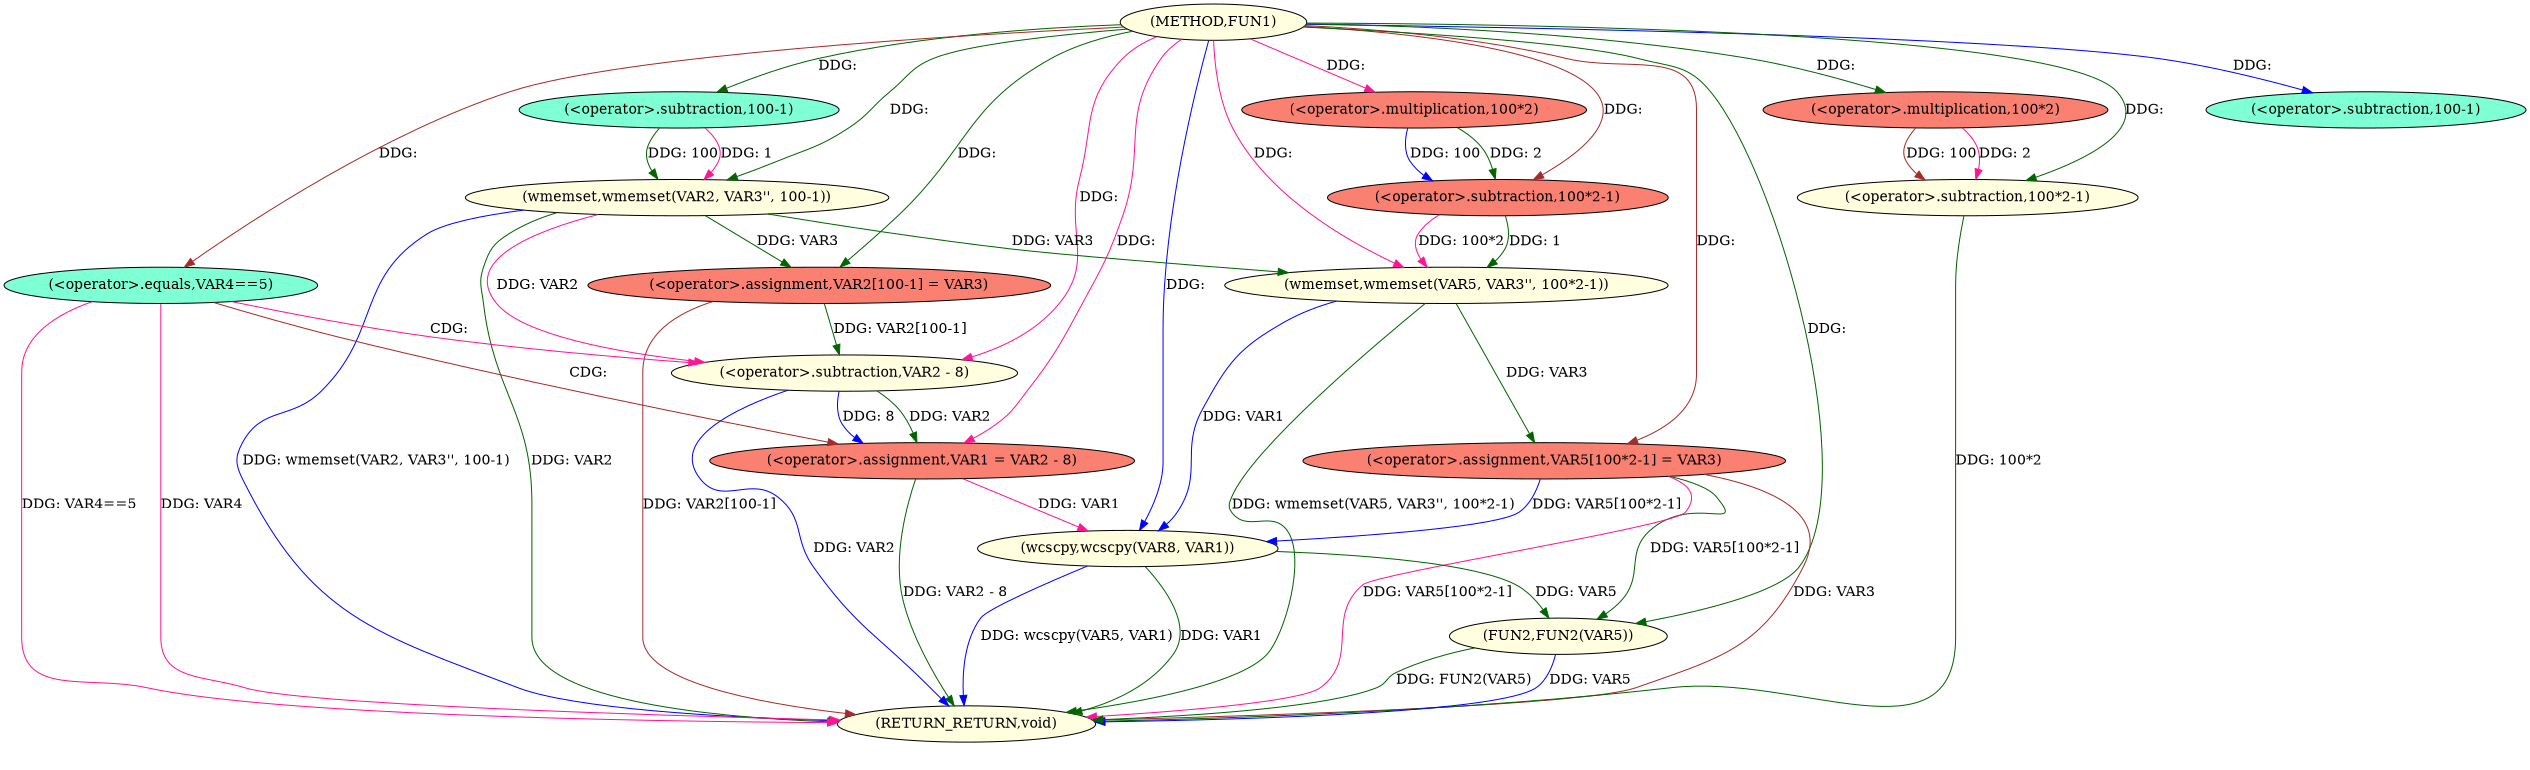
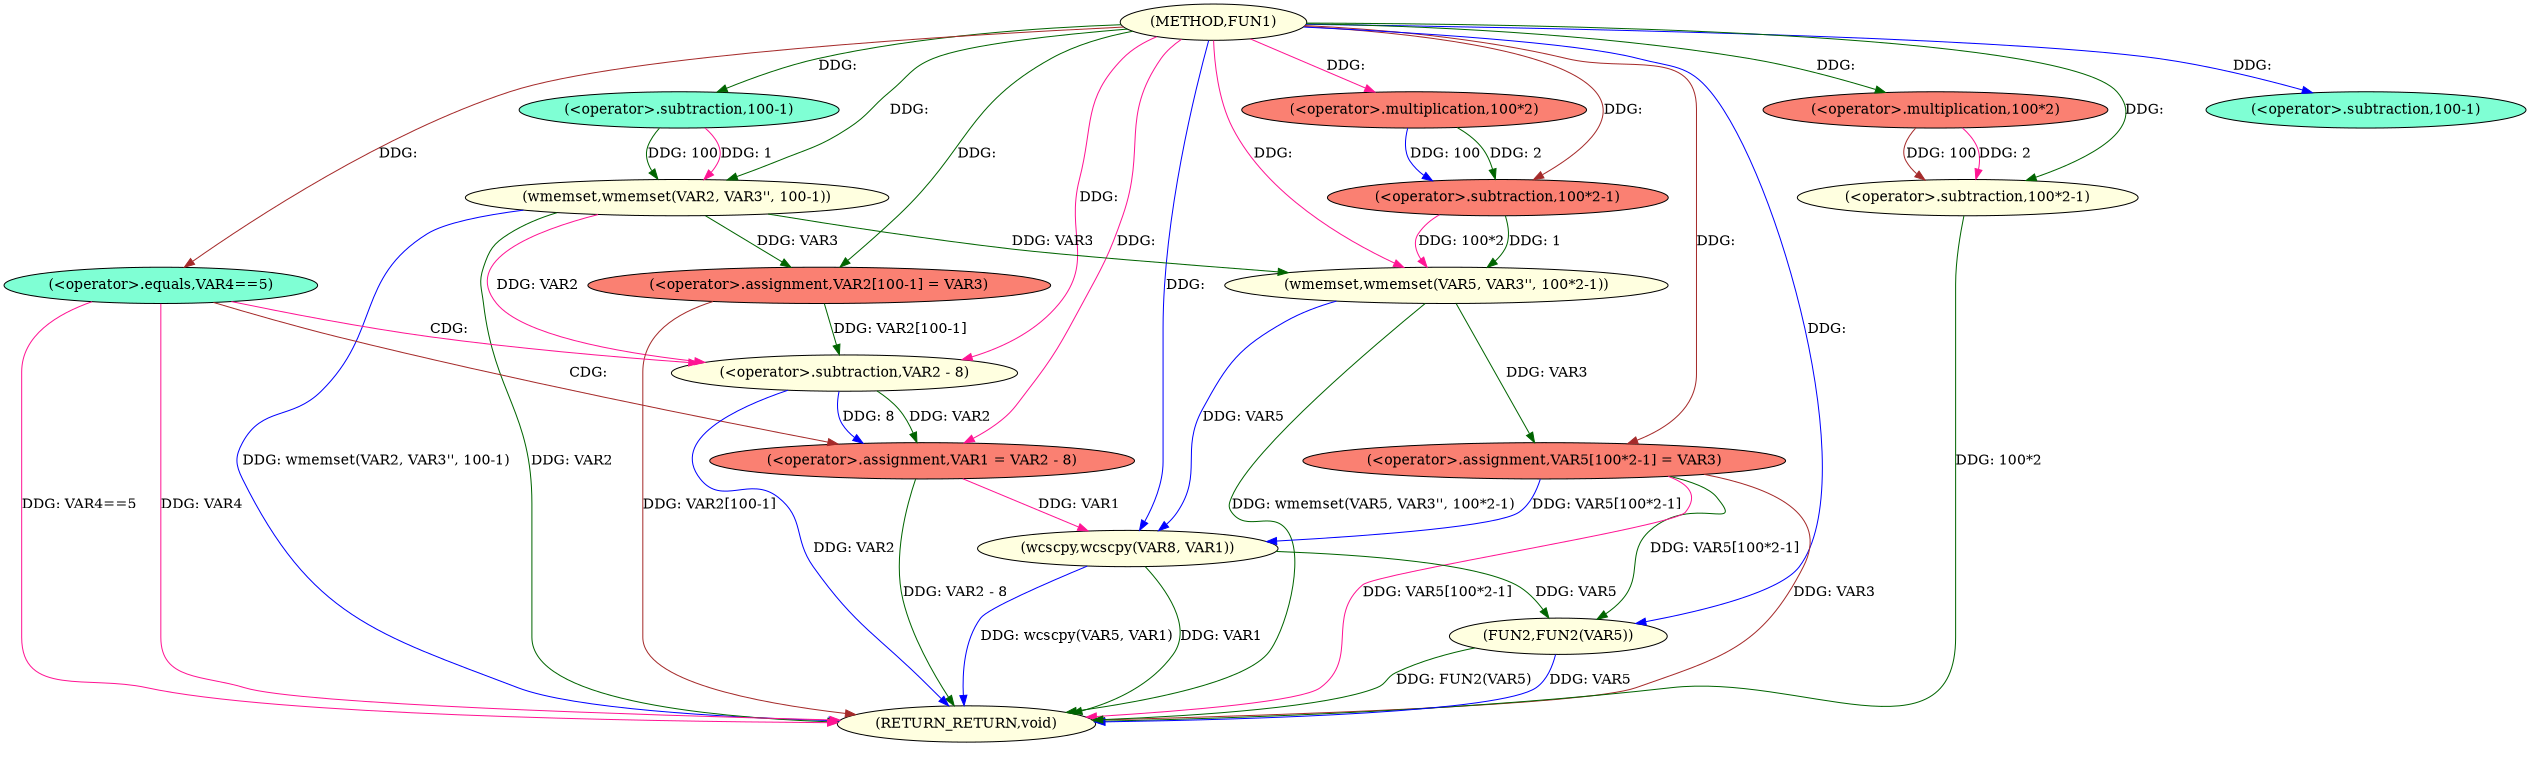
(1767, 201) -> (1767, 201)
(1244, 417) -> (1244, 417)
